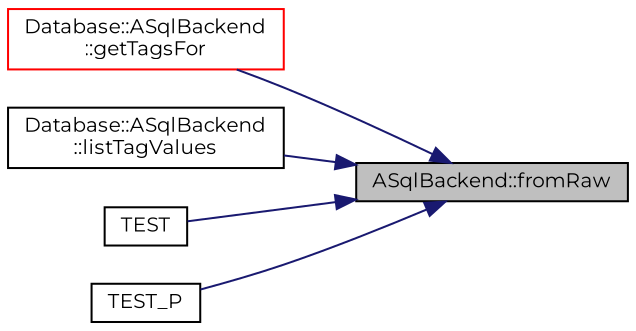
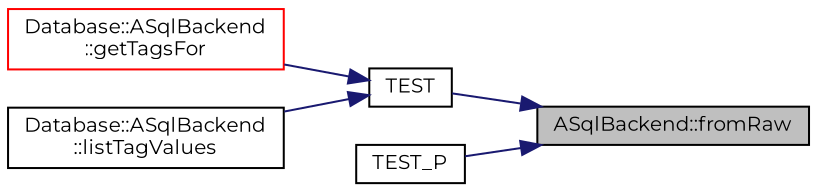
(336, 110) -> (317, 71)
(310, 159) -> (317, 105)
